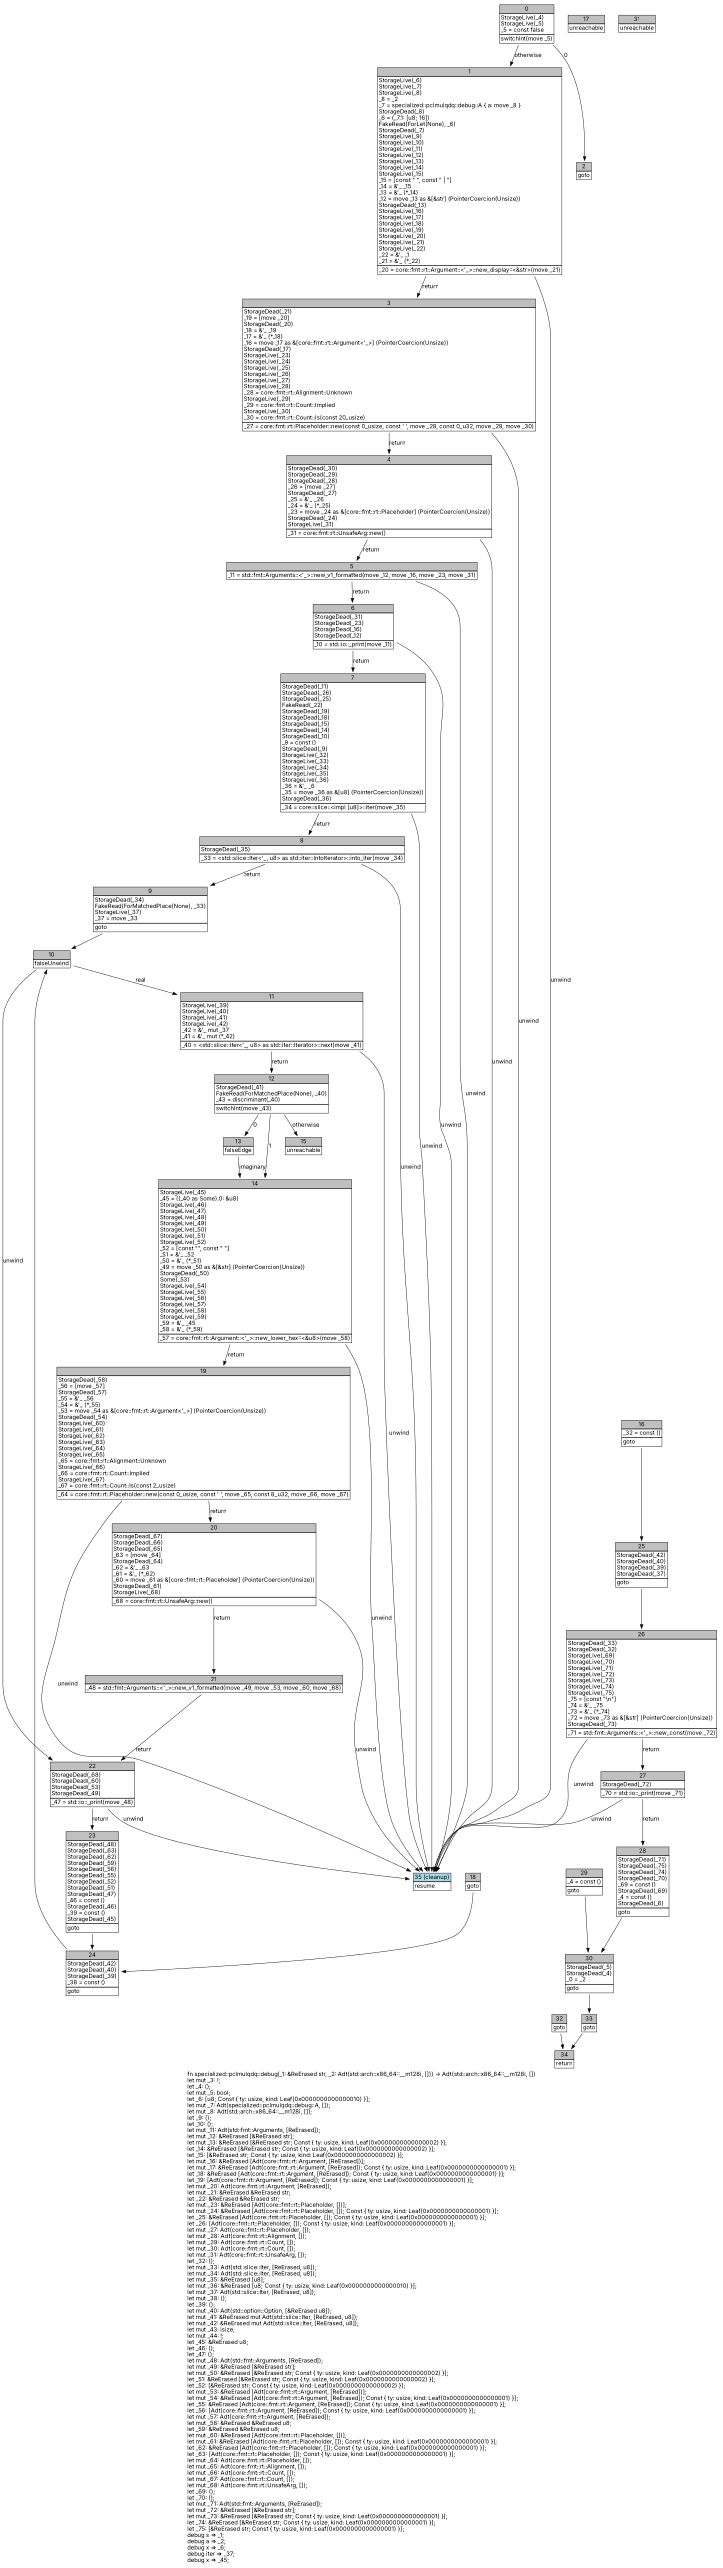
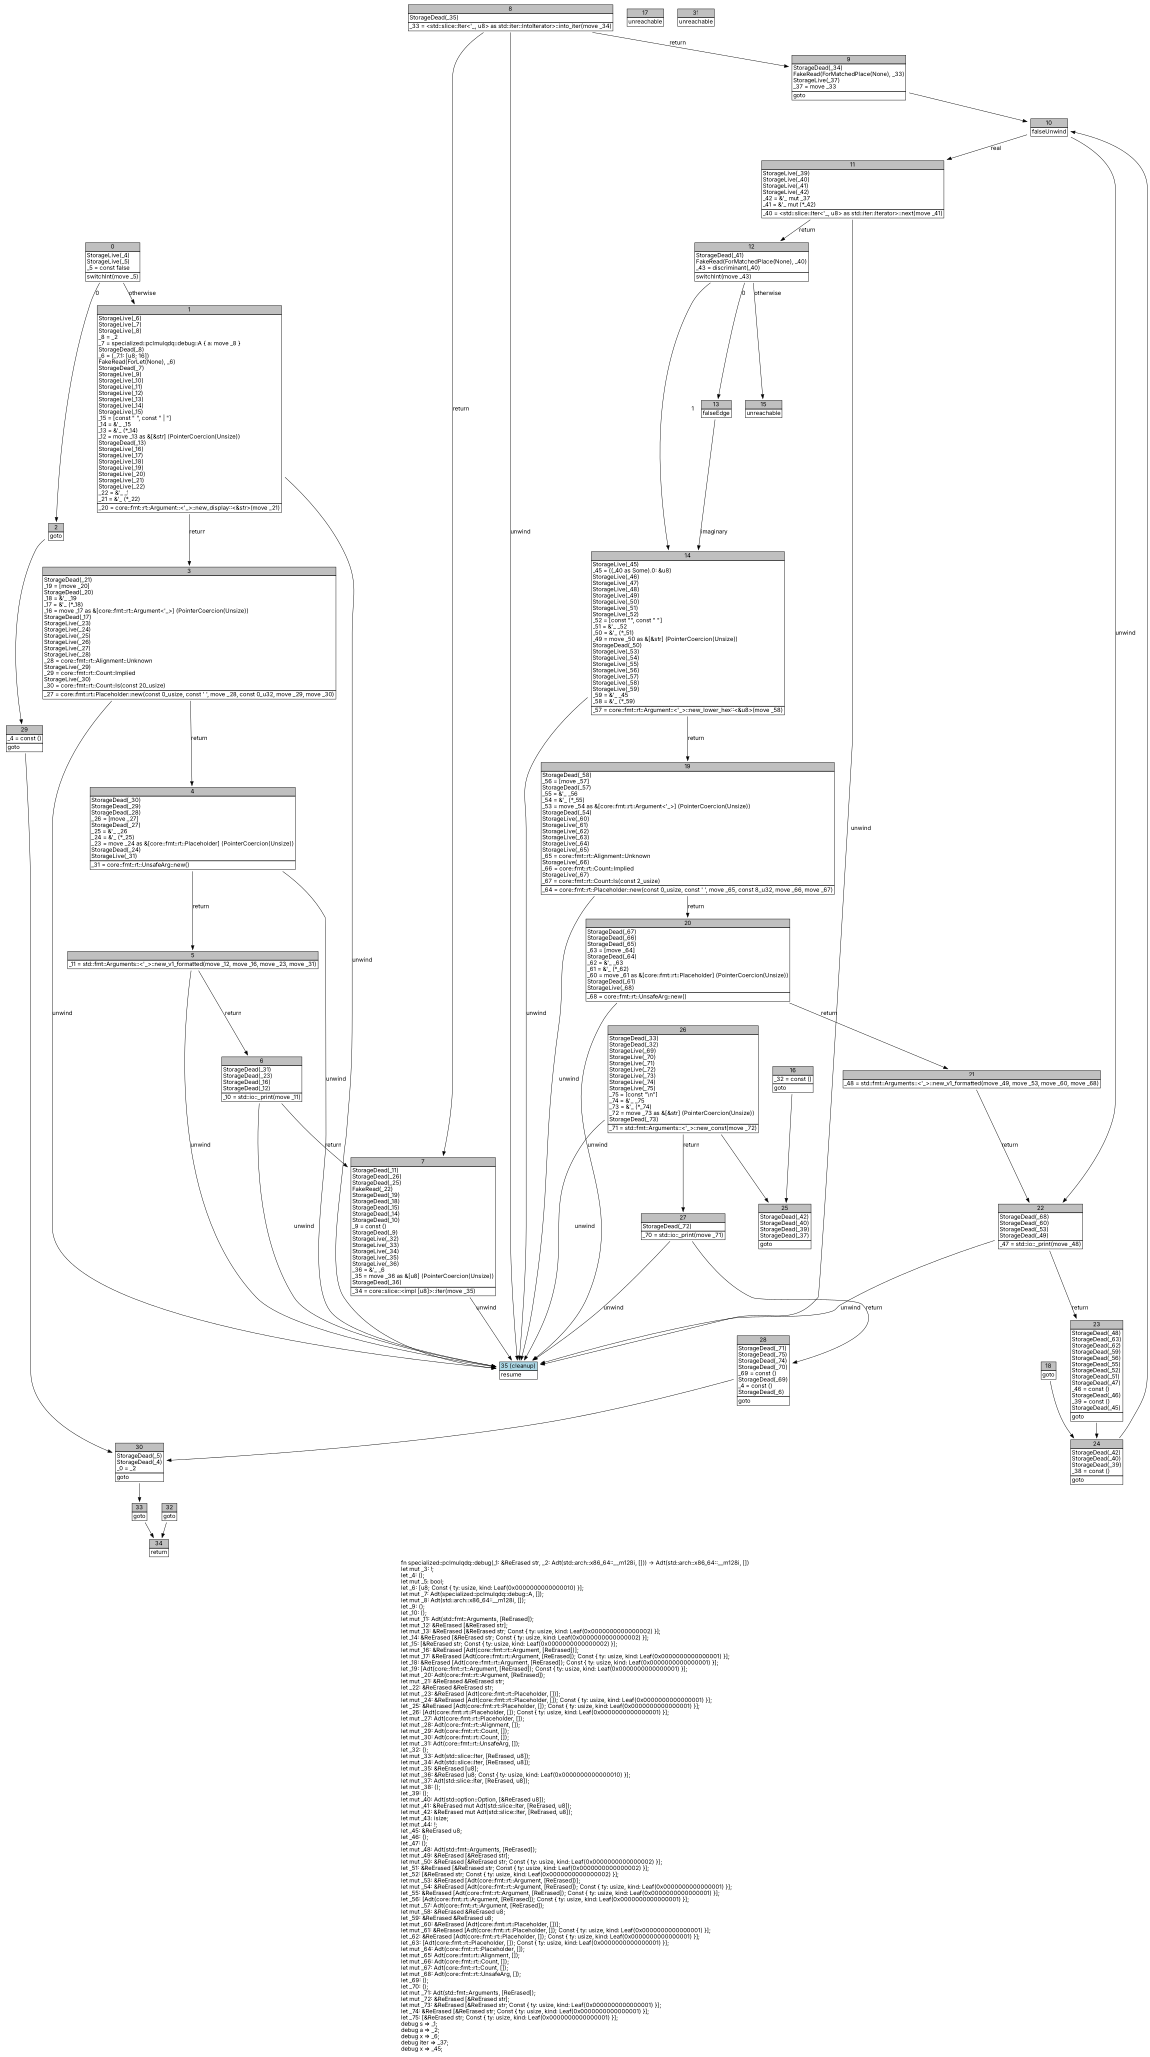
none -> (17, 626)
(315, 822) -> (453, 586)
(175, 1280) -> (616, 652)
(642, 1607) -> (744, 1167)
